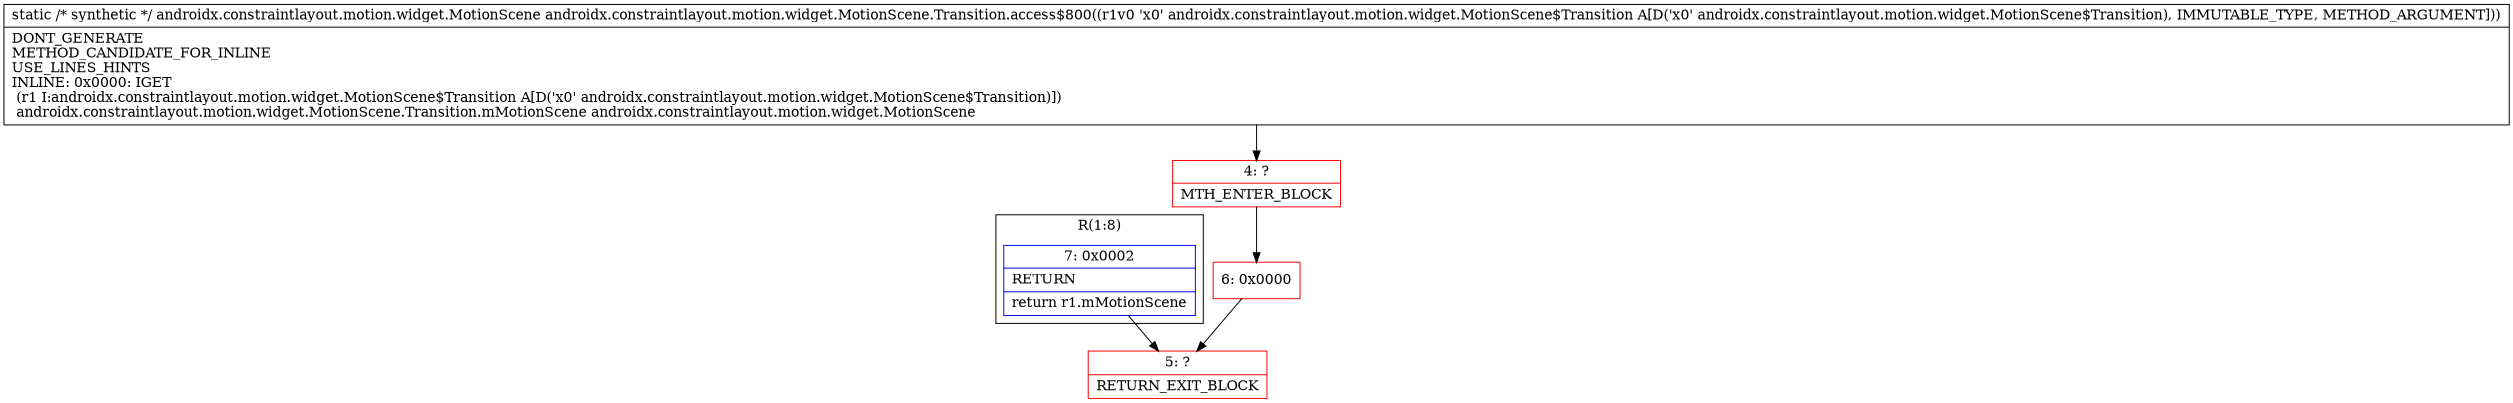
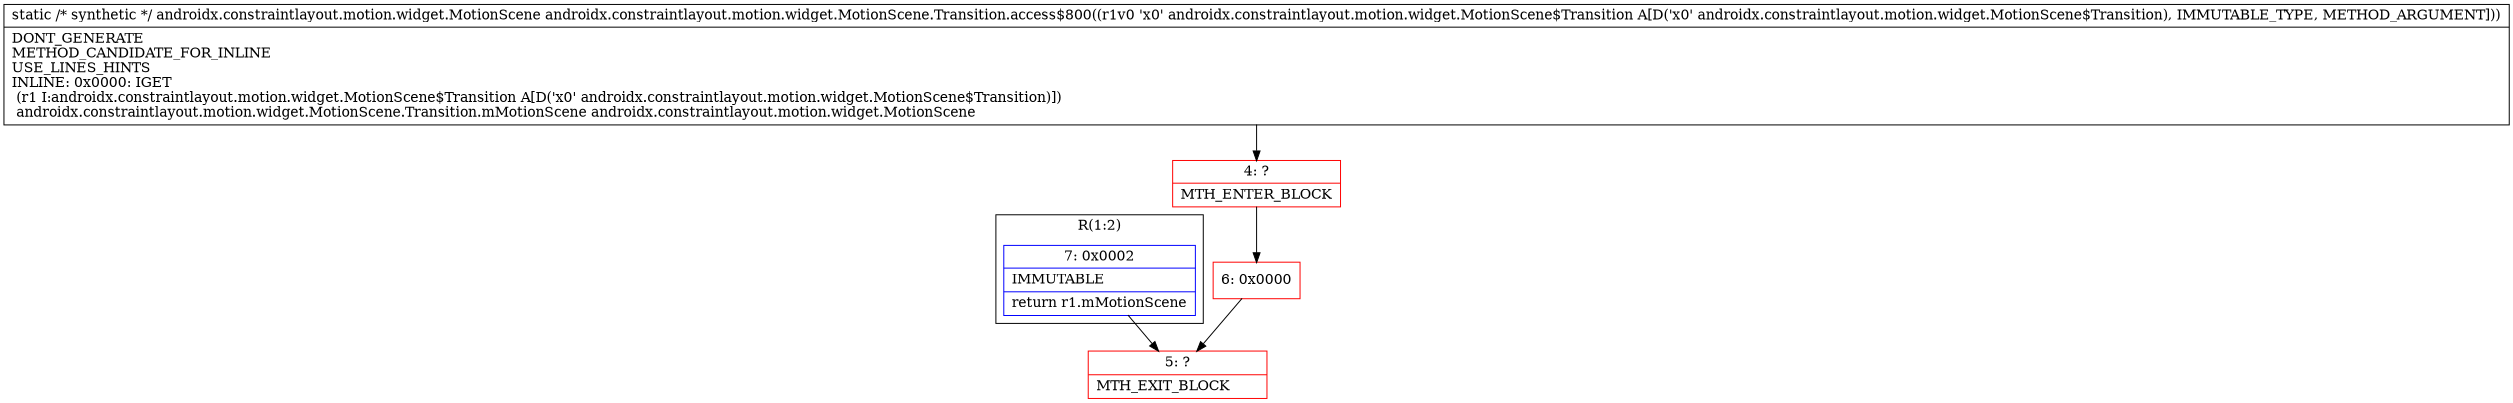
(1100, 226) -> (1100, 226)
(1044, 279) -> (1058, 279)
(1178, 386) -> (1163, 386)
